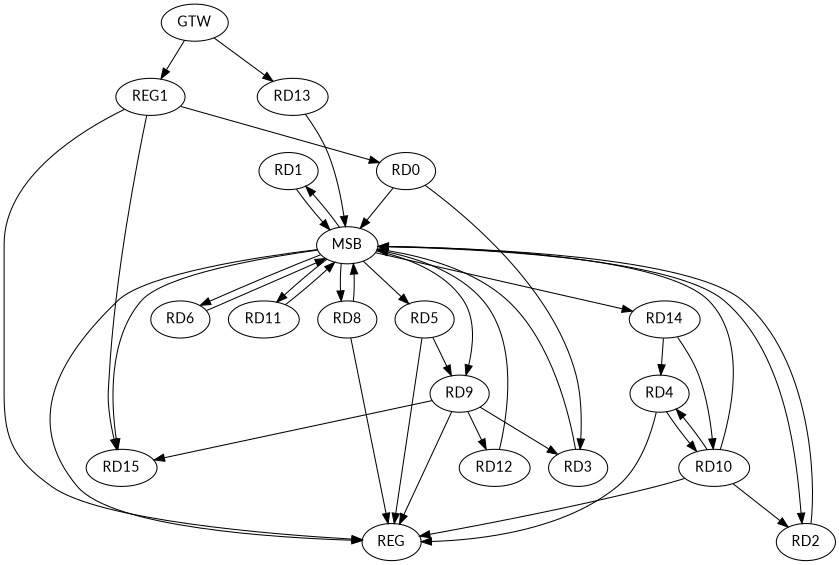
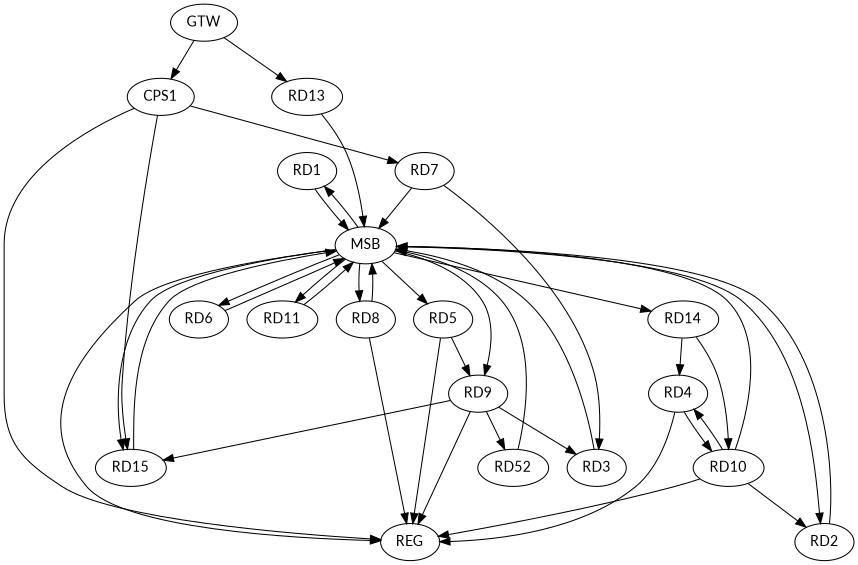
(150, 97) -> (161, 97)
(406, 171) -> (425, 171)
none -> (173, 298)
(495, 468) -> (513, 468)
